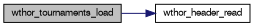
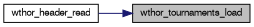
(134, 13) -> (111, 13)
